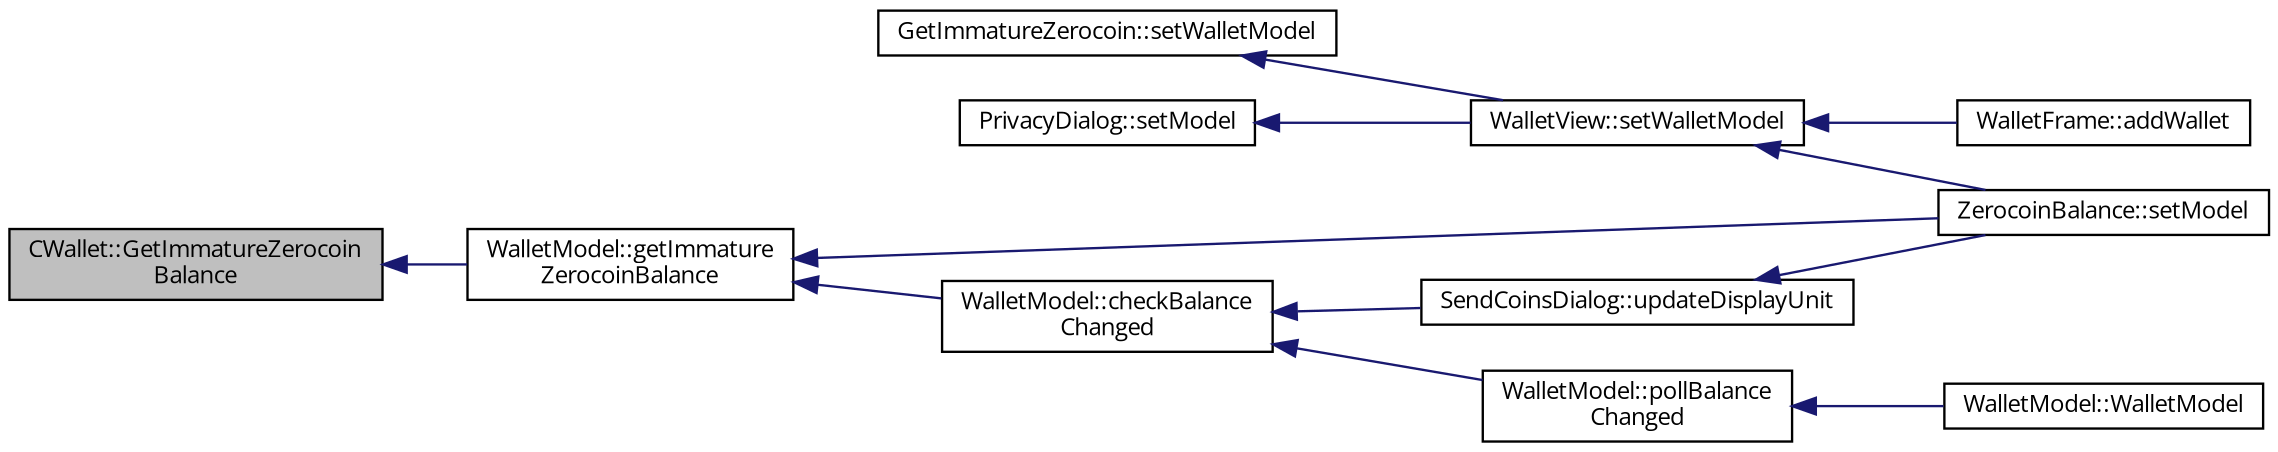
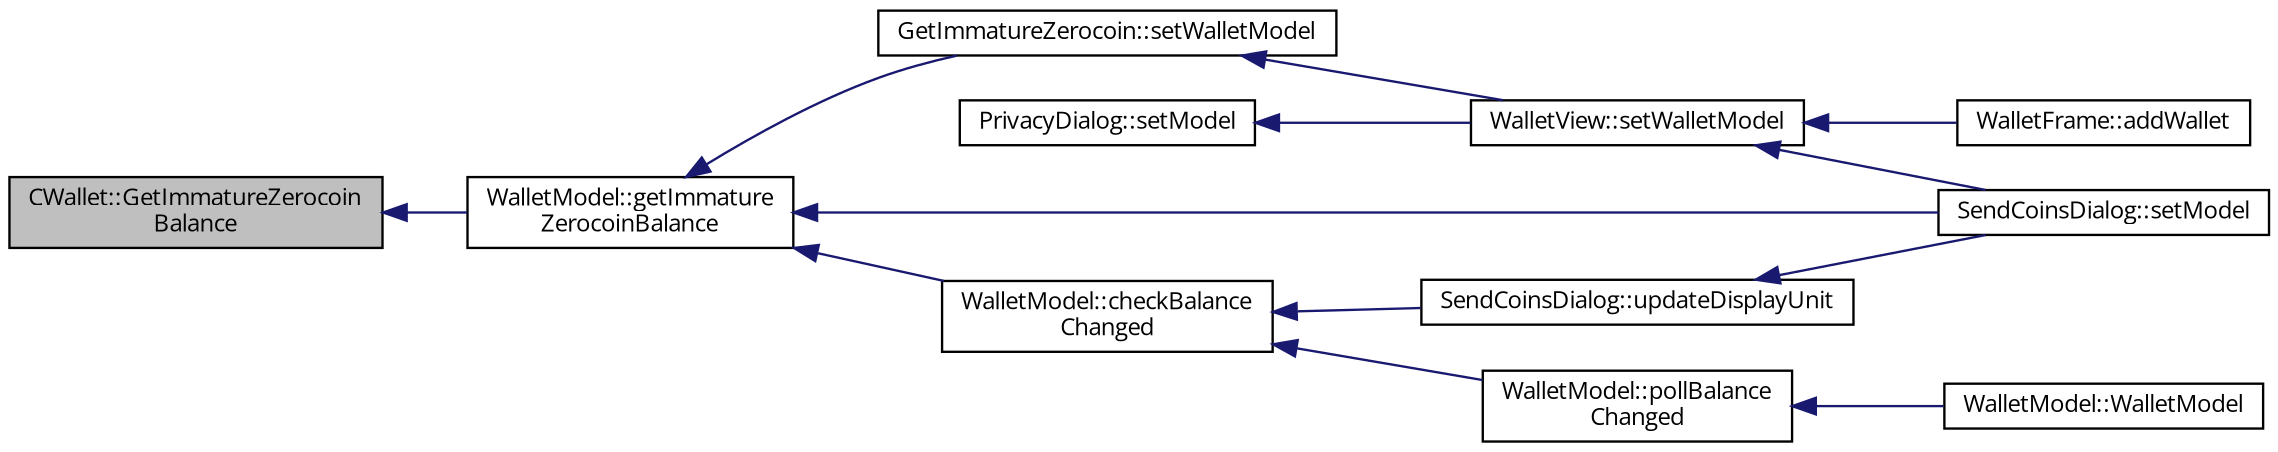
none -> (827, 99)
(2104, 212) -> (2104, 212)
